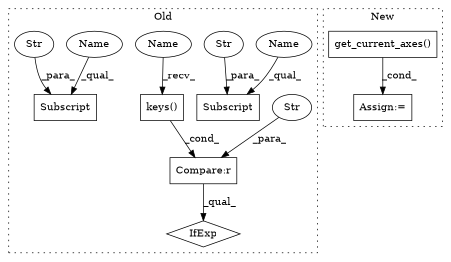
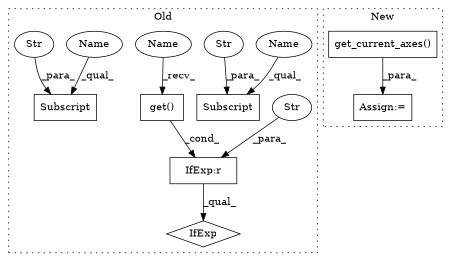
(400, 76) -> (400, 76)
(162, 108) -> (162, 108)
(203, 171) -> (203, 171)
